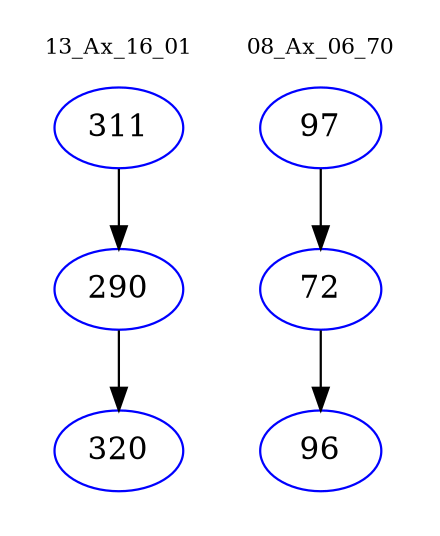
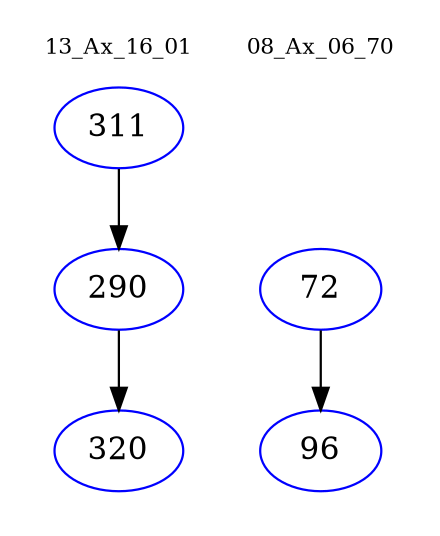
(321, 128) -> none
